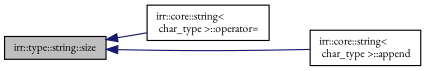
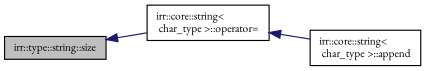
(214, 51) -> (295, 37)
